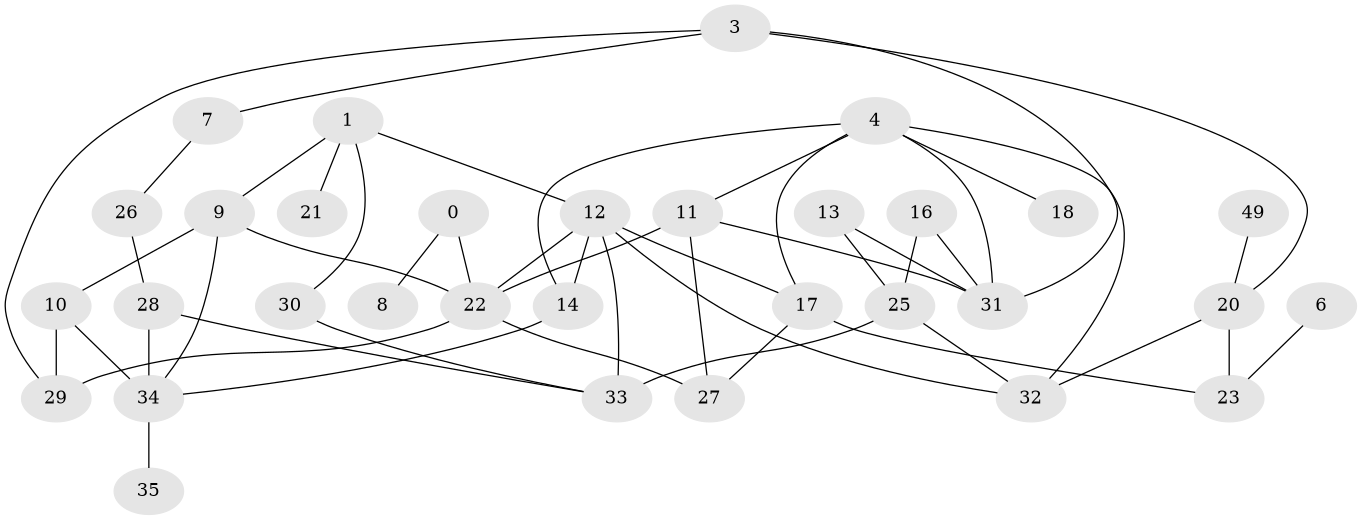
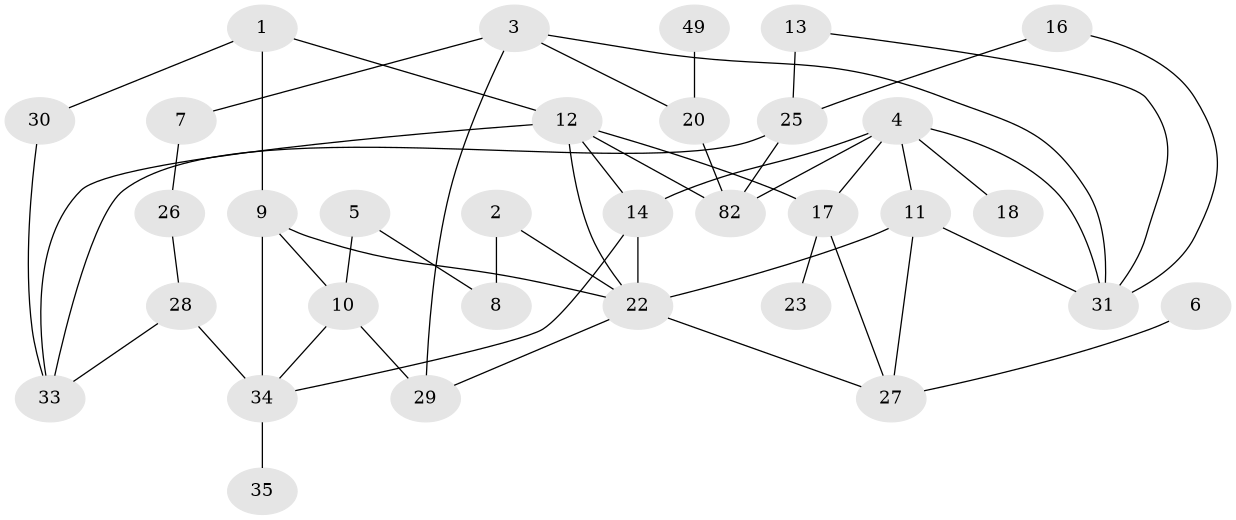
(312, 213) -> none
none -> (355, 213)
(454, 213) -> (496, 213)
none -> (638, 260)
(1276, 352) -> (1048, 361)
(1229, 353) -> none
(1031, 399) -> (731, 213)
